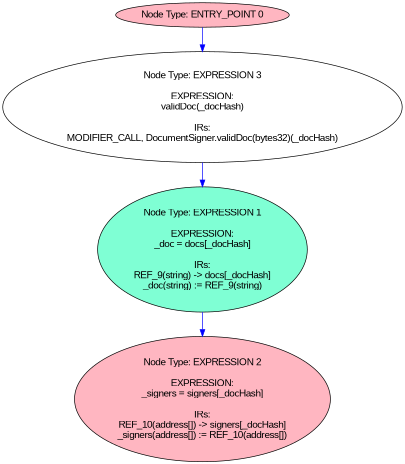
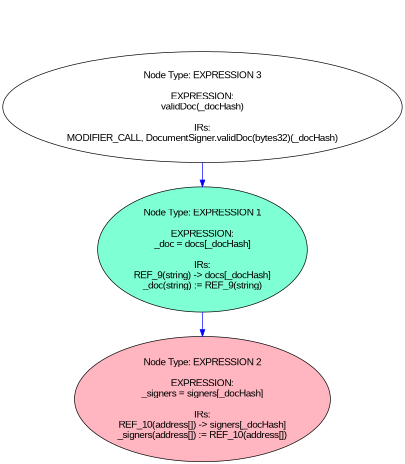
(202, 15) -> none
